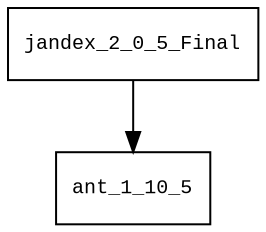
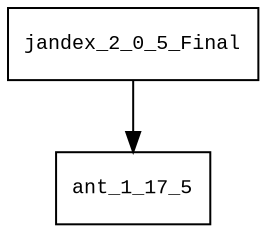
(133, 188) -> (133, 188)
